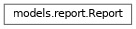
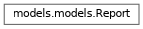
(68, 14) -> (72, 14)
